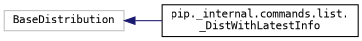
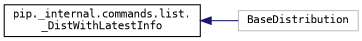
(149, 21) -> (225, 21)
